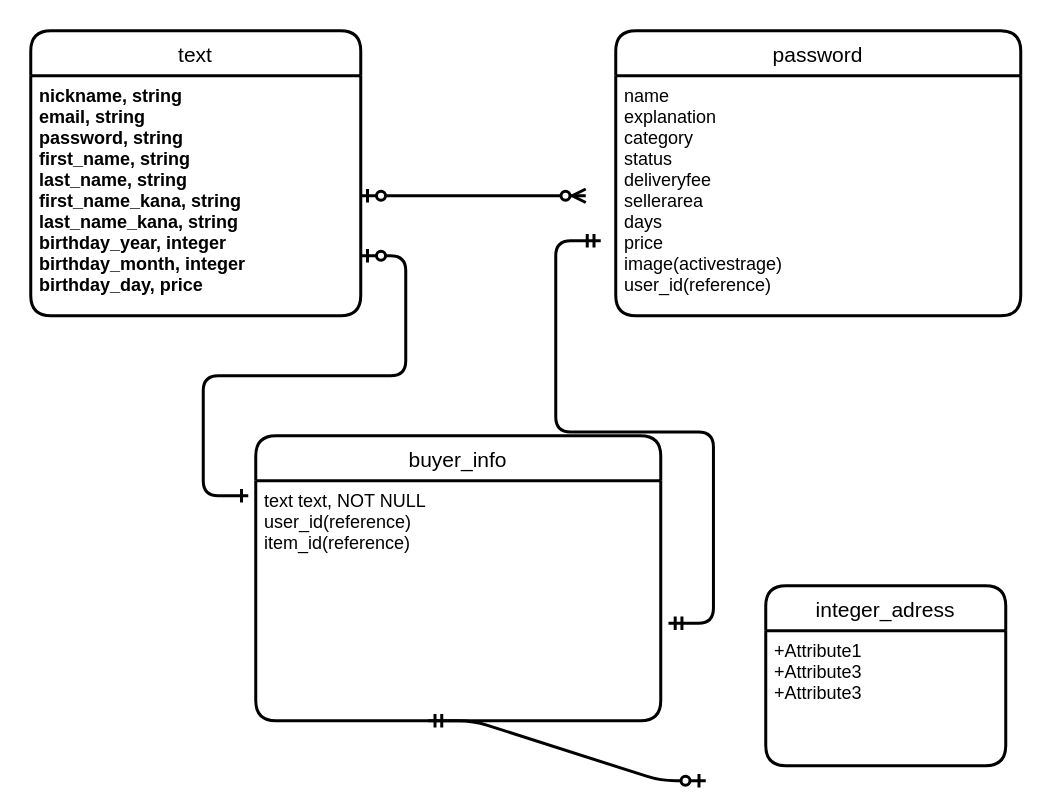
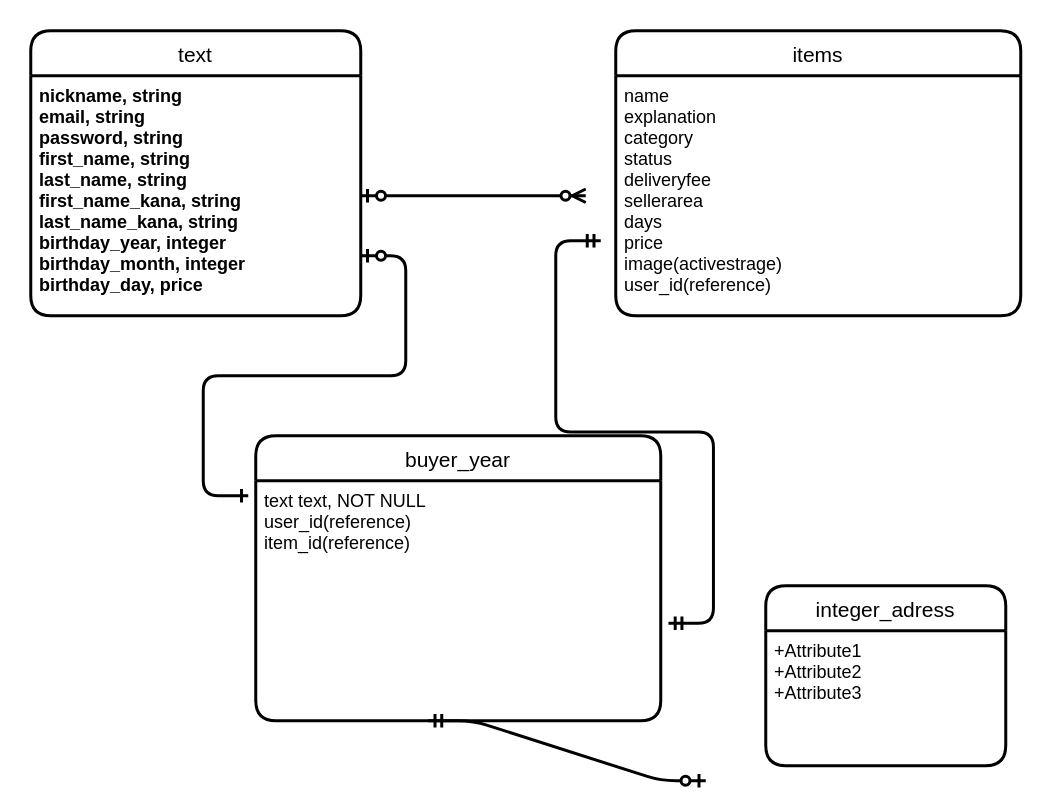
(818, 55) -> (818, 55)
(458, 460) -> (458, 460)
(827, 651) -> (827, 651)
